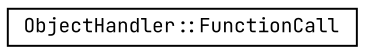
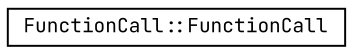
(182, 27) -> (176, 27)
